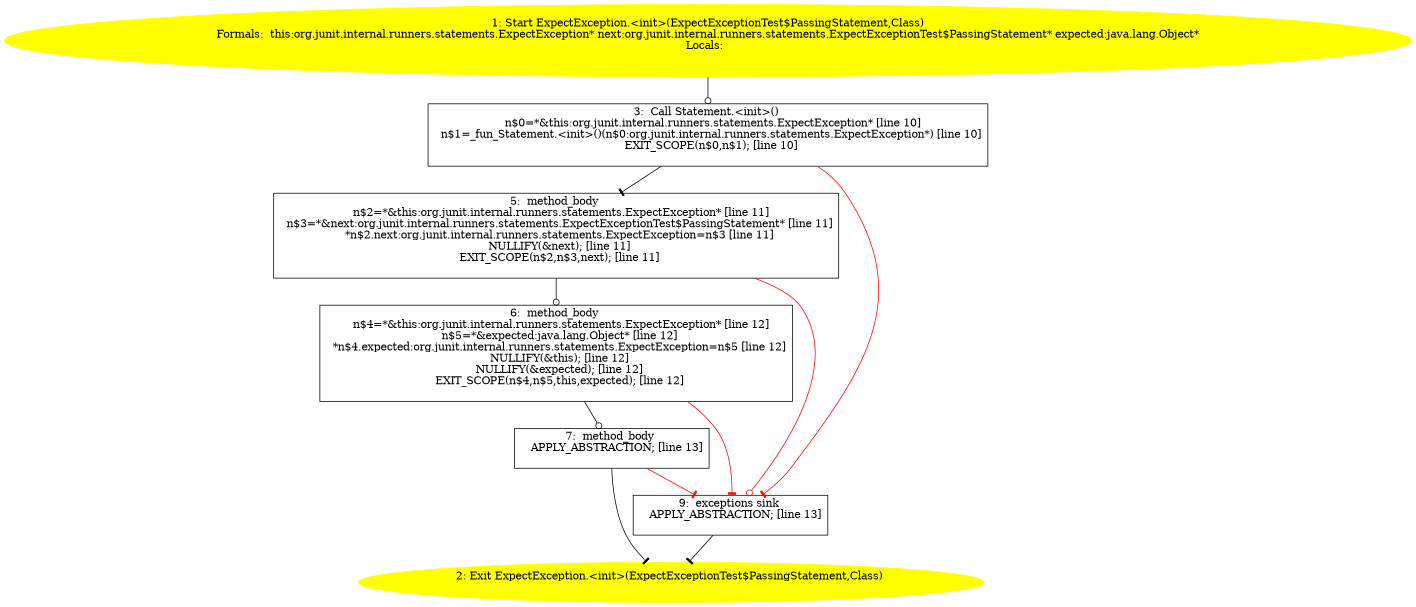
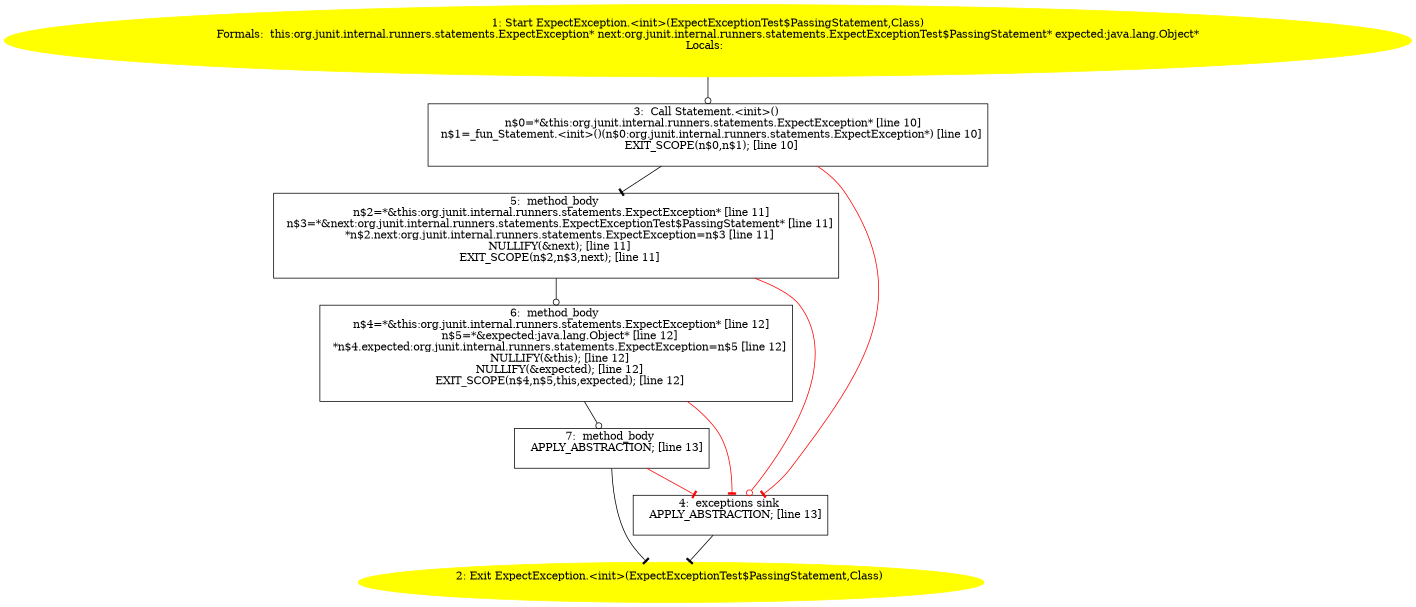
(731, 515) -> (731, 515)
